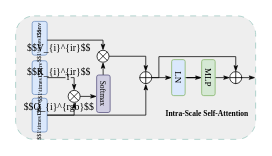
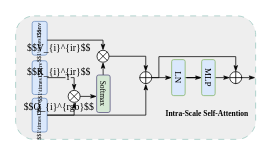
(208, 78) -> (208, 78)
(103, 94) -> (103, 94)
